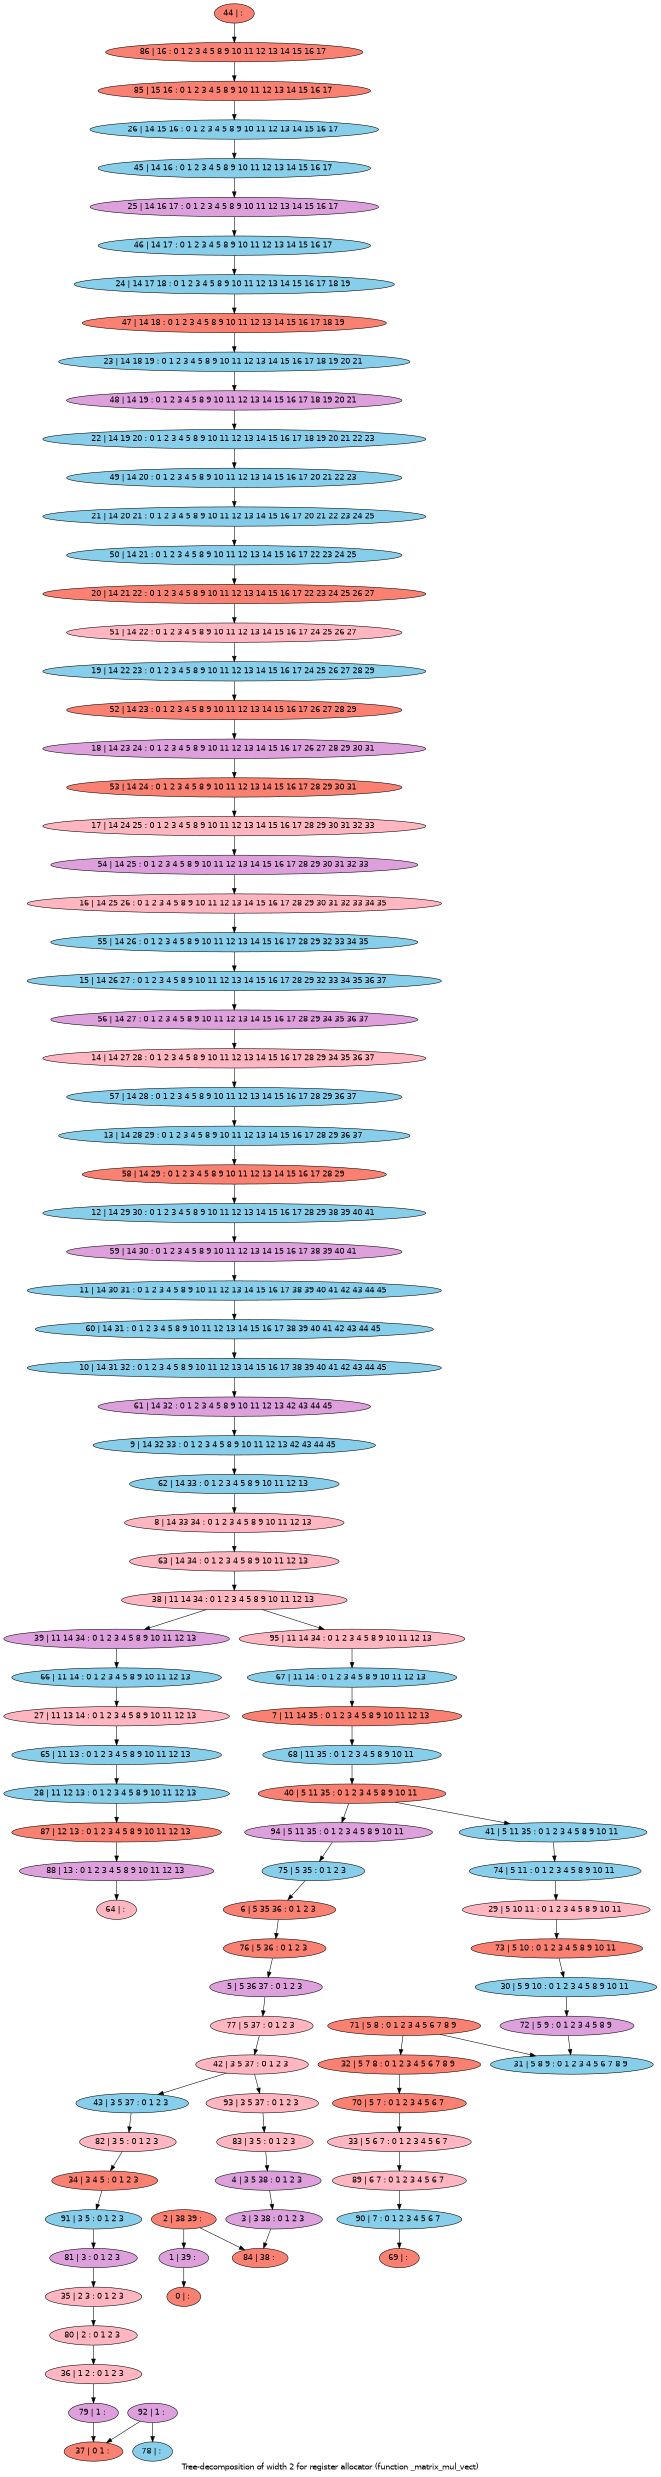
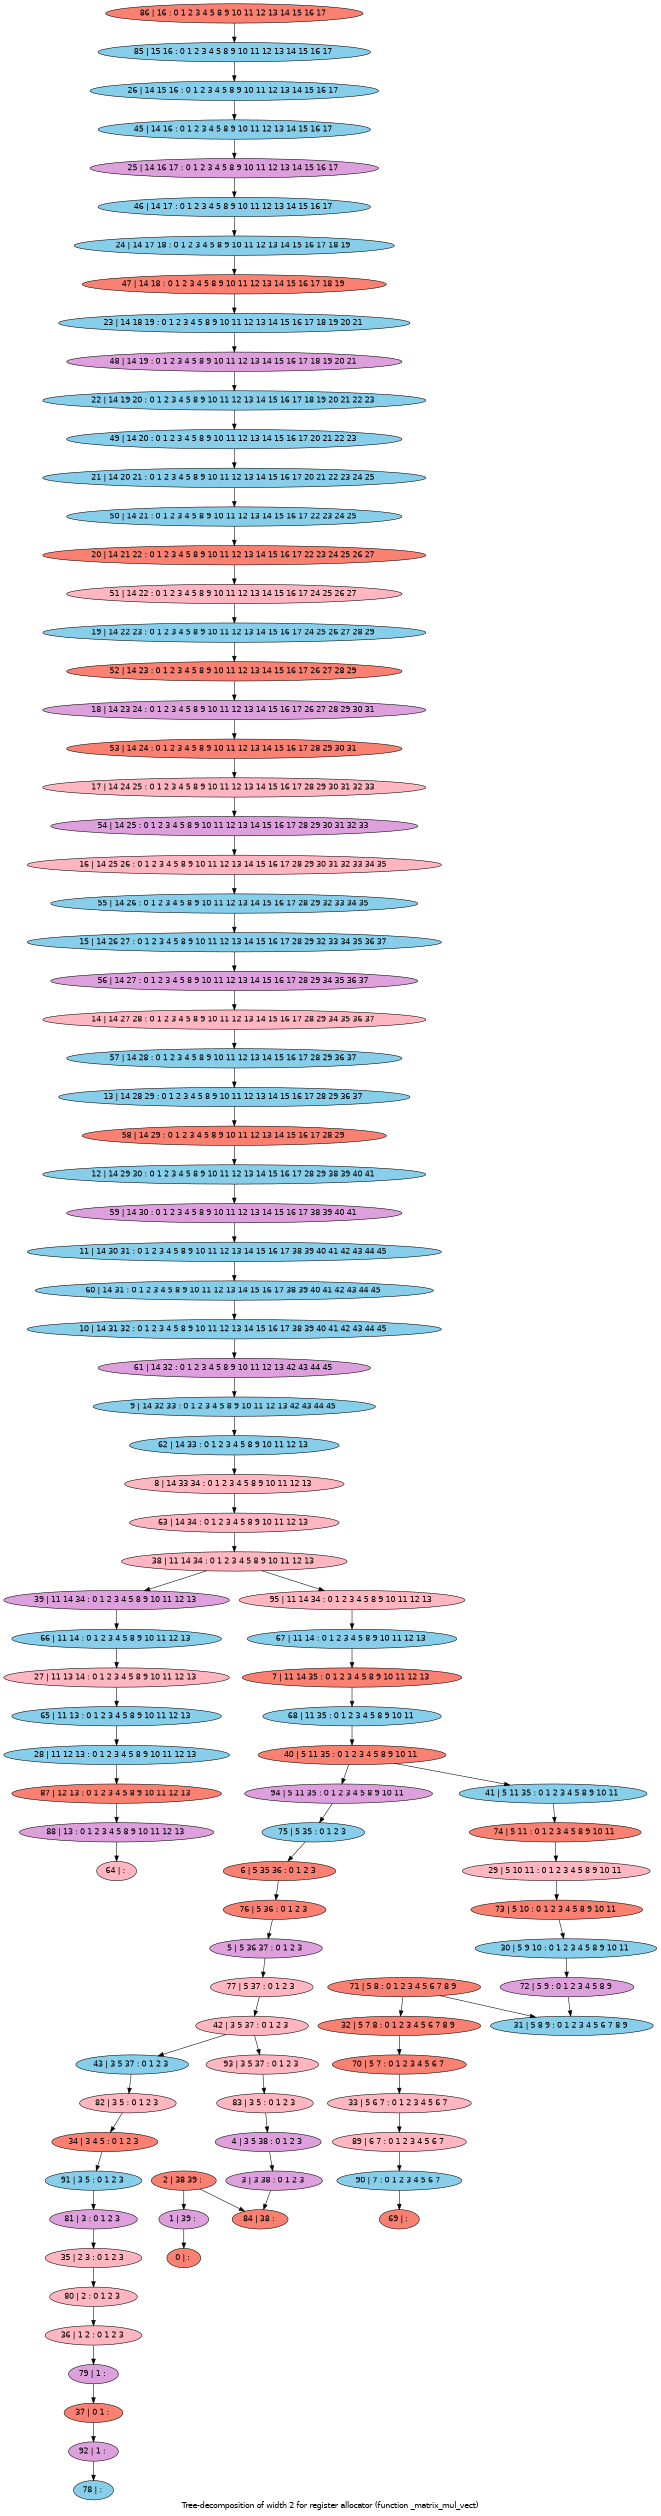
(234, 13) -> none
(234, 91) -> (234, 52)
(555, 1871) -> (555, 1832)
(126, 2431) -> (93, 2430)
